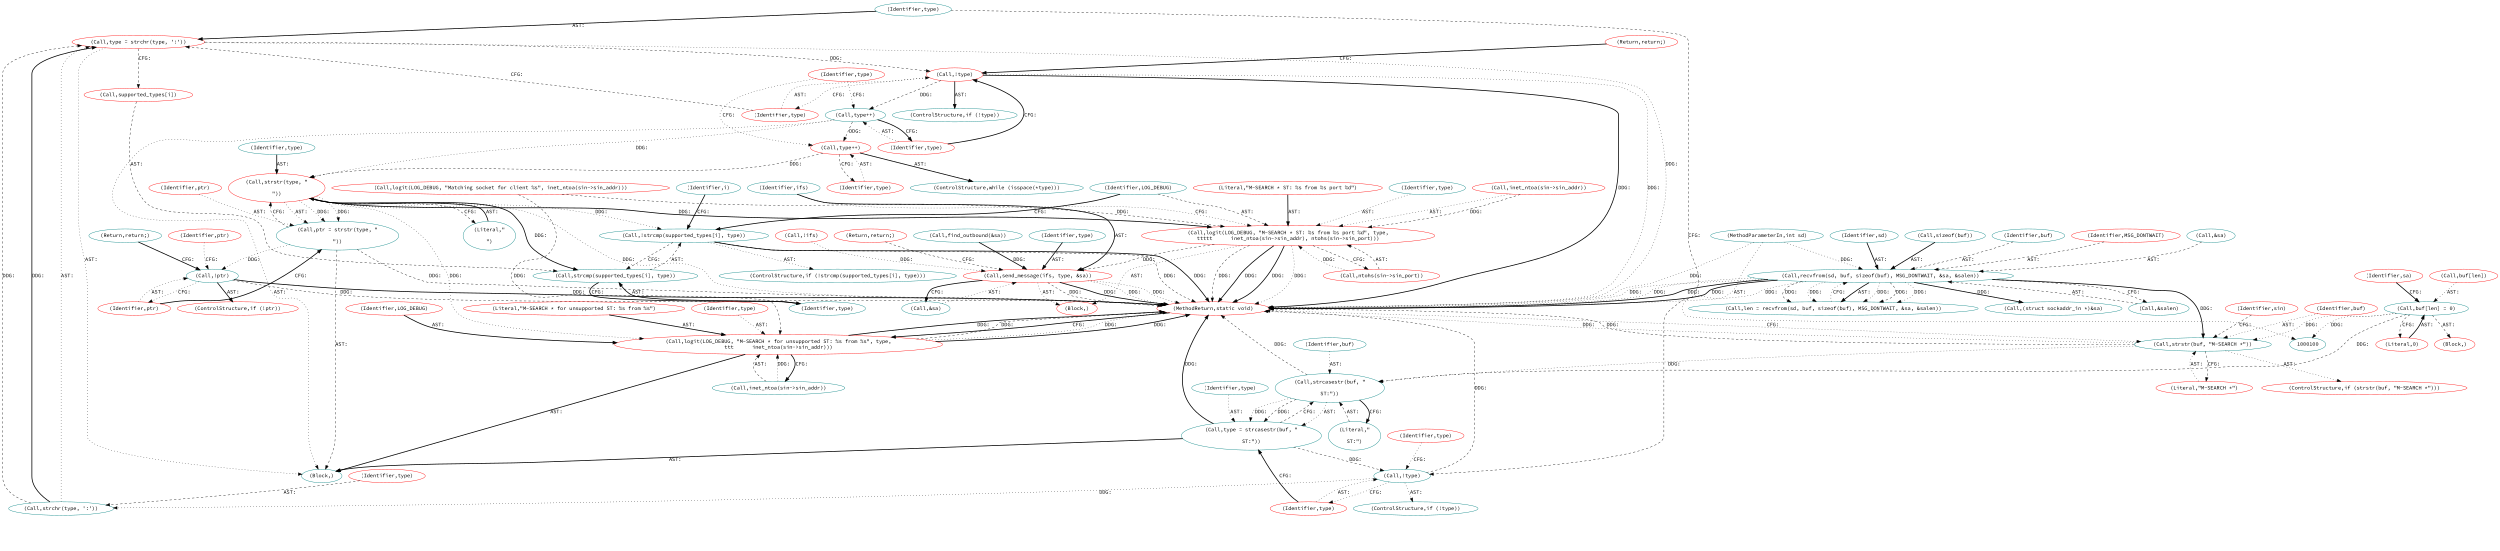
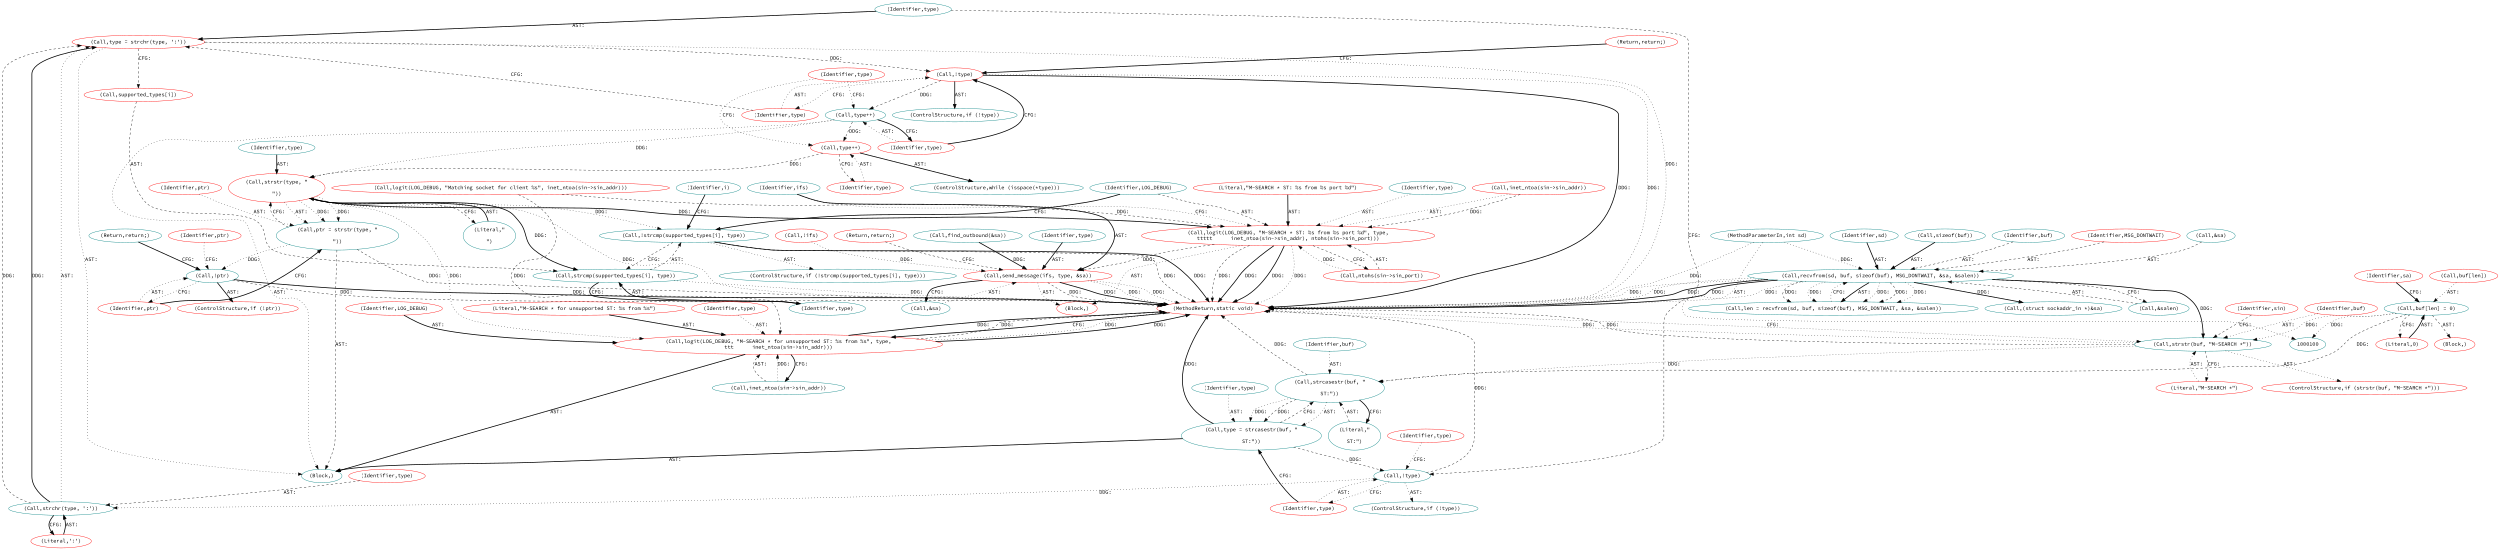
none -> (905, 295)
none -> (61, 541)
